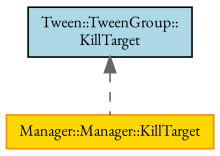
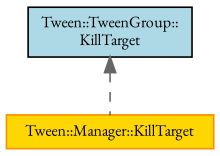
(110, 132) -> (110, 132)
